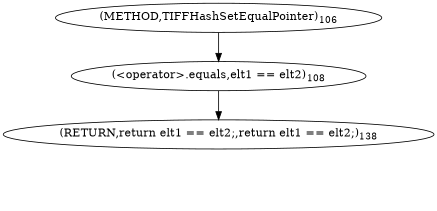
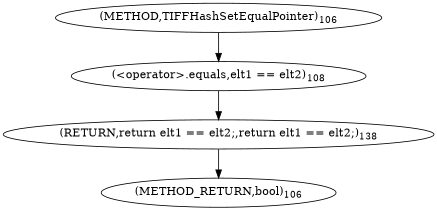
none -> (219, 193)
